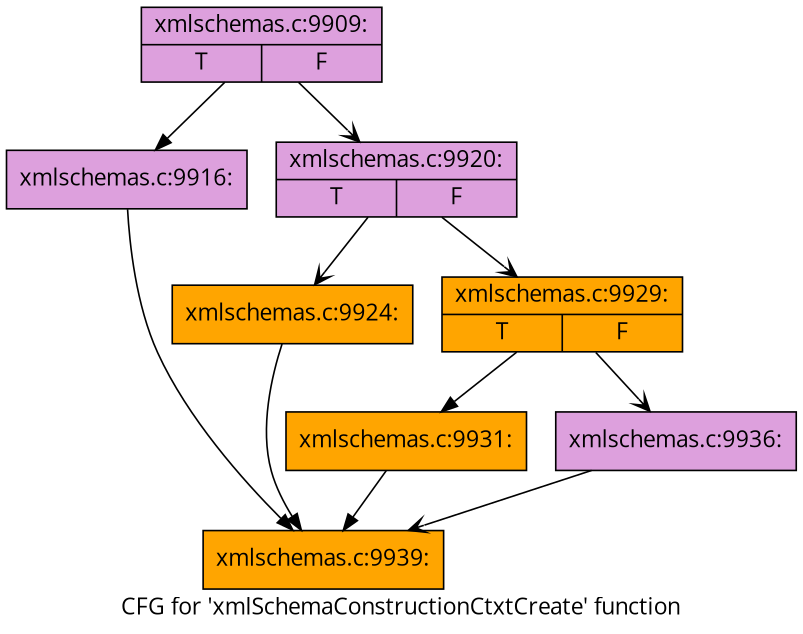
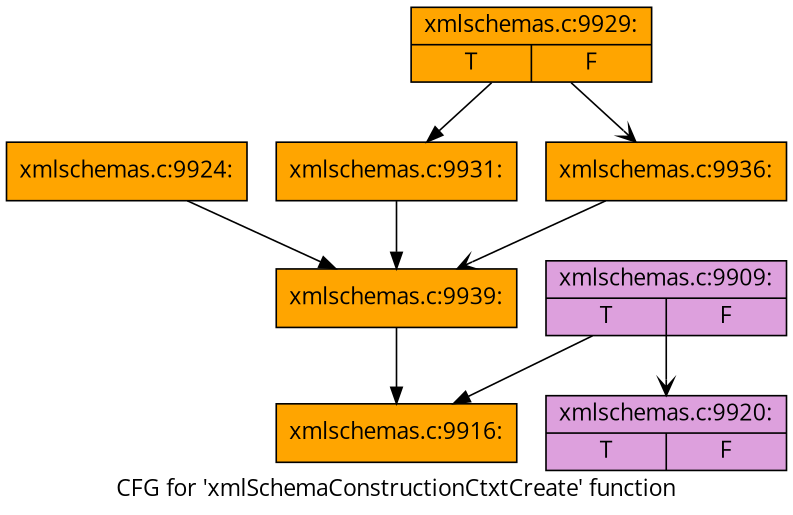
(127, 180) -> (396, 433)
(473, 242) -> none
(346, 245) -> none
(171, 379) -> (396, 357)
(676, 441) -> (666, 171)
